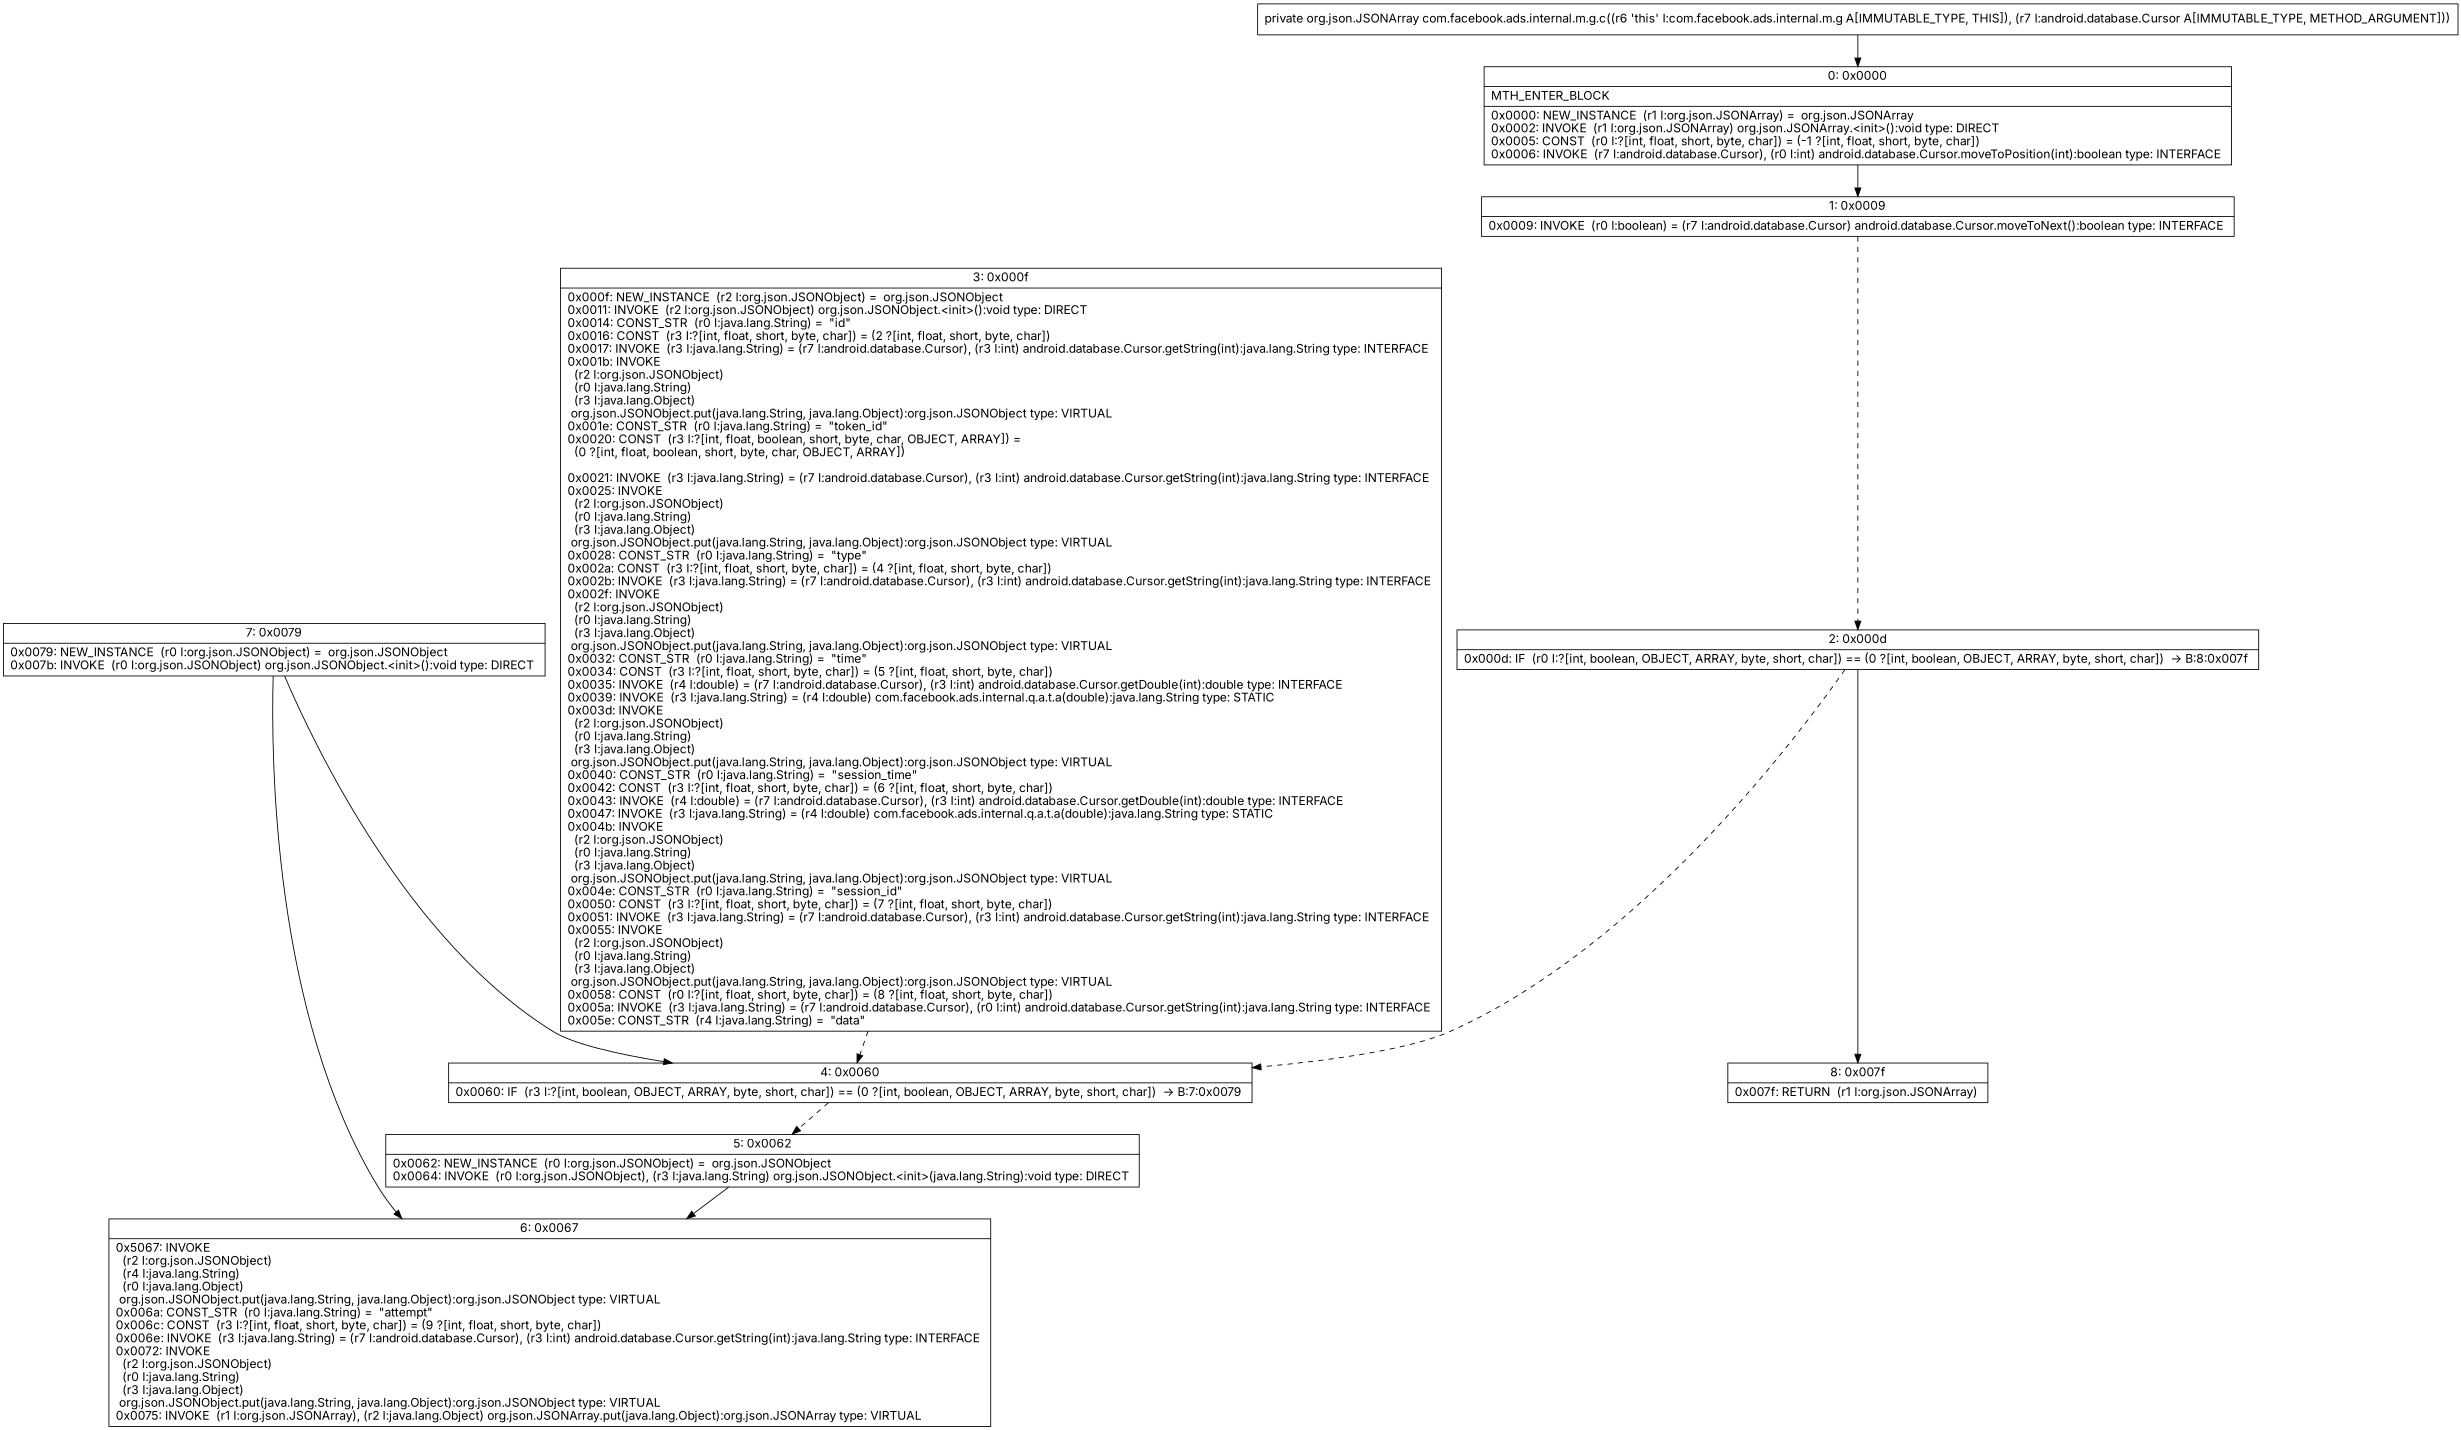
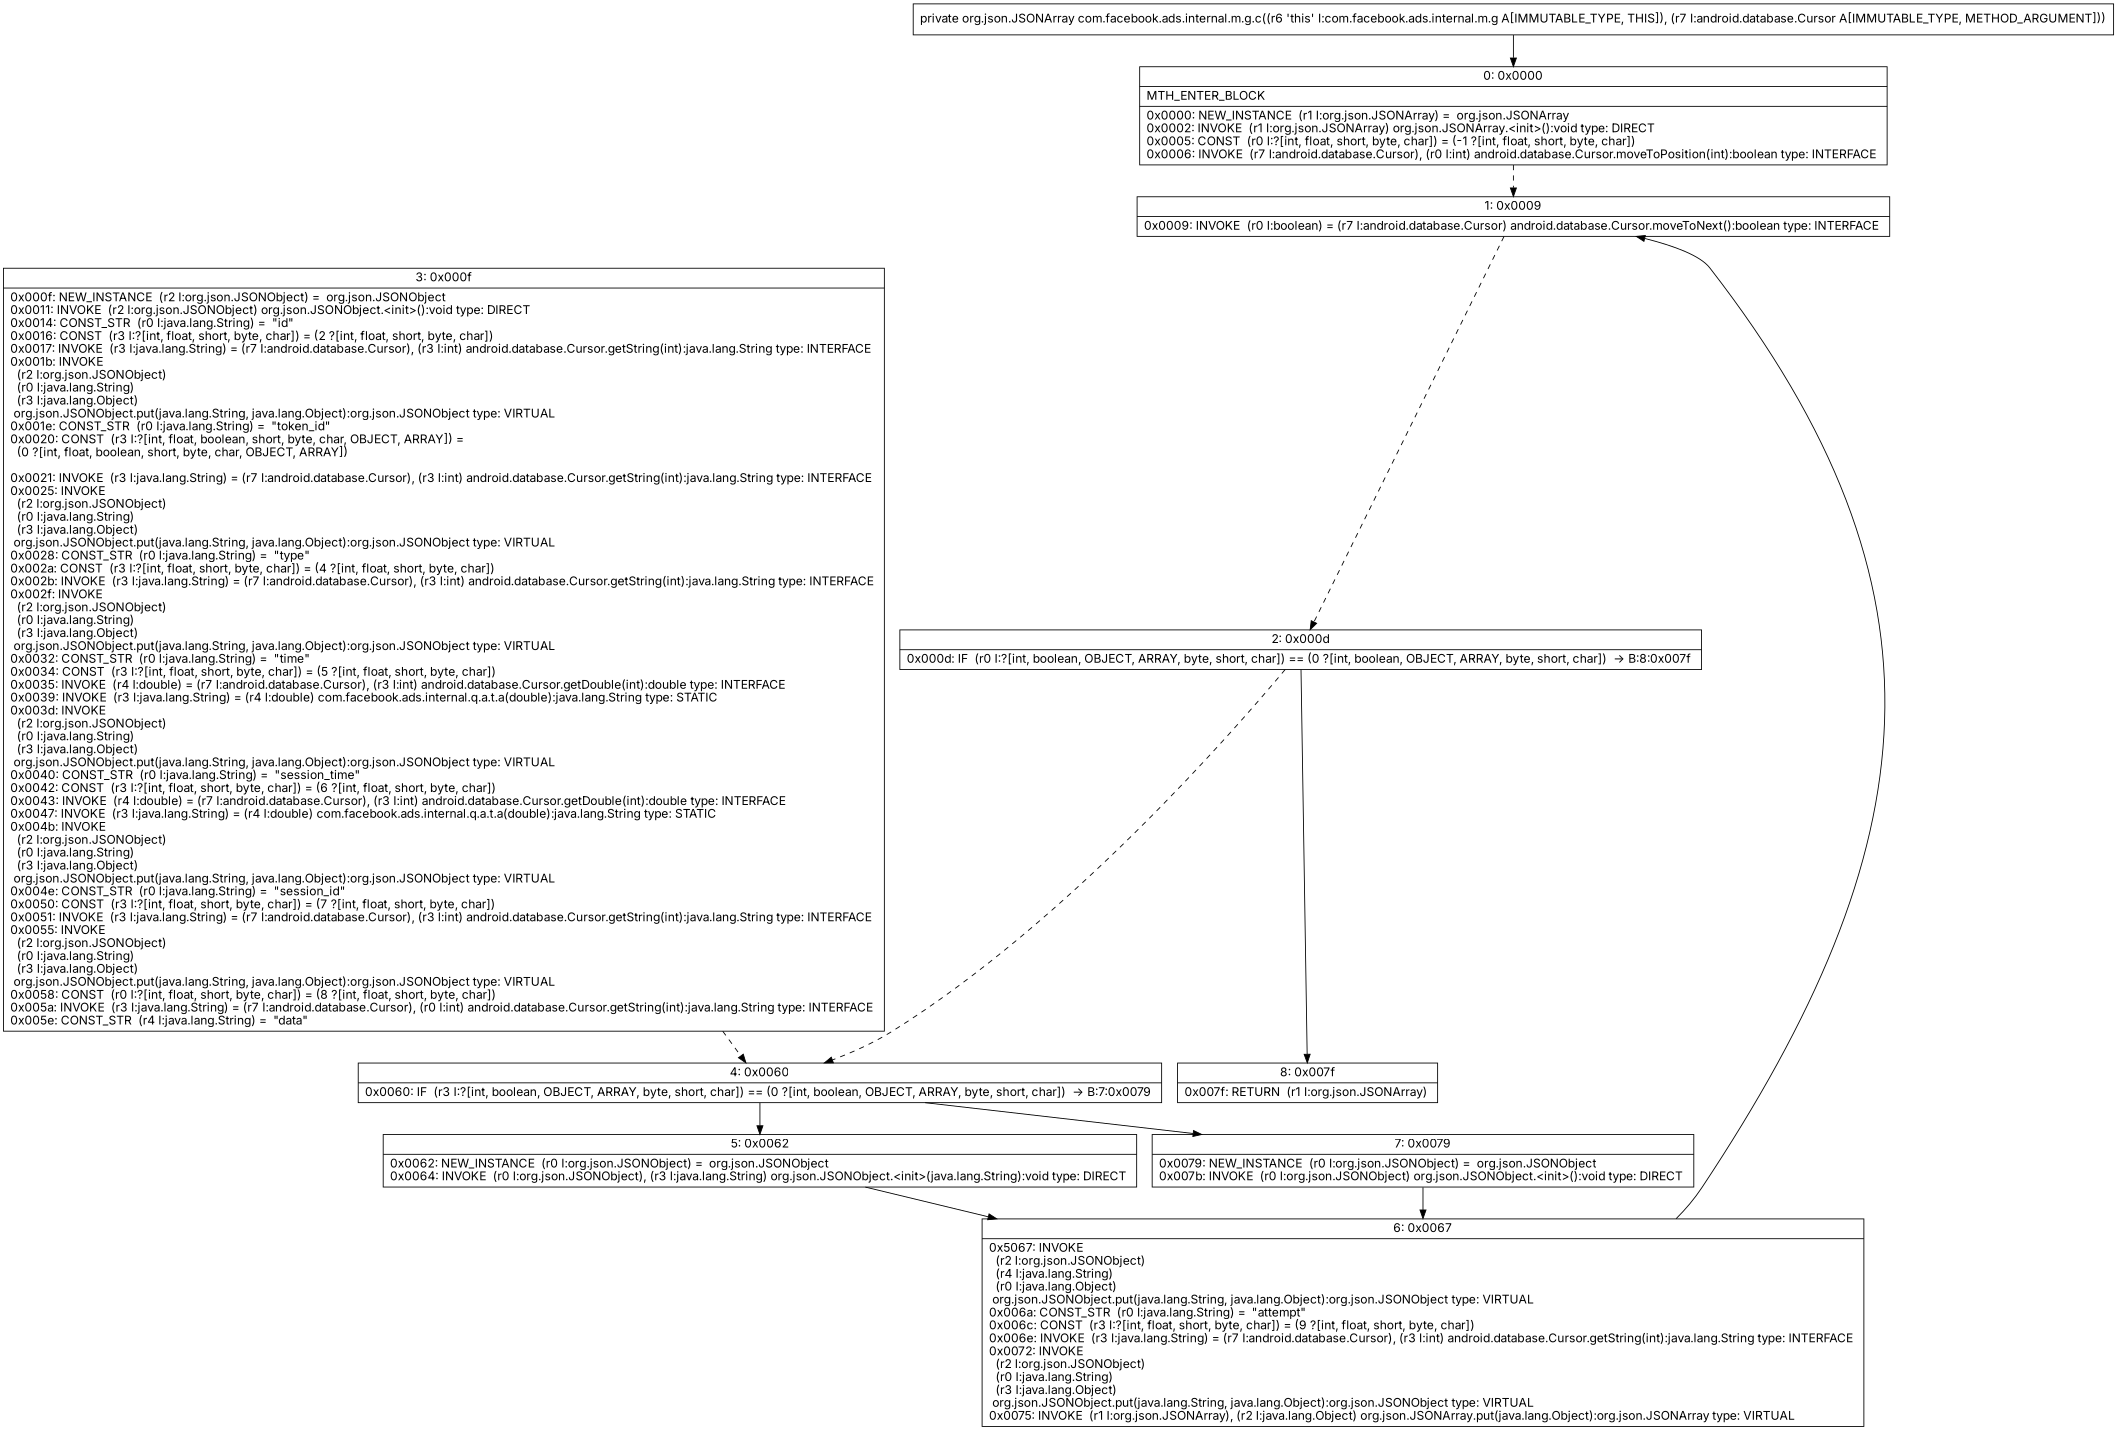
(1858, 176) -> (1513, 176)
none -> (1884, 711)
(429, 919) -> (1059, 1118)
(814, 1116) -> (760, 1114)
